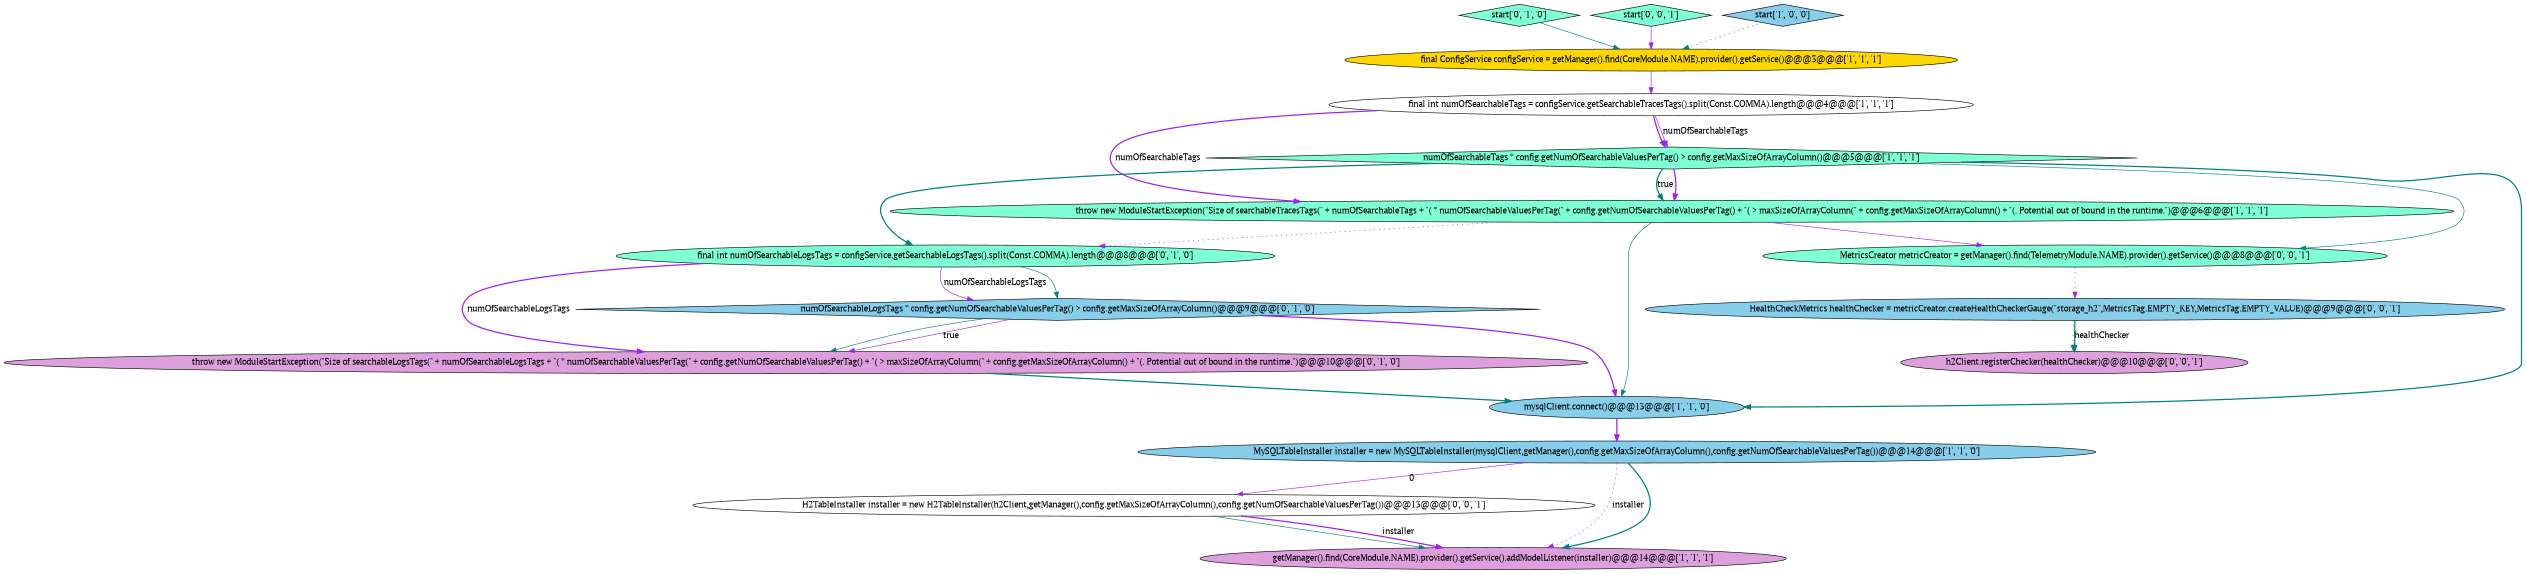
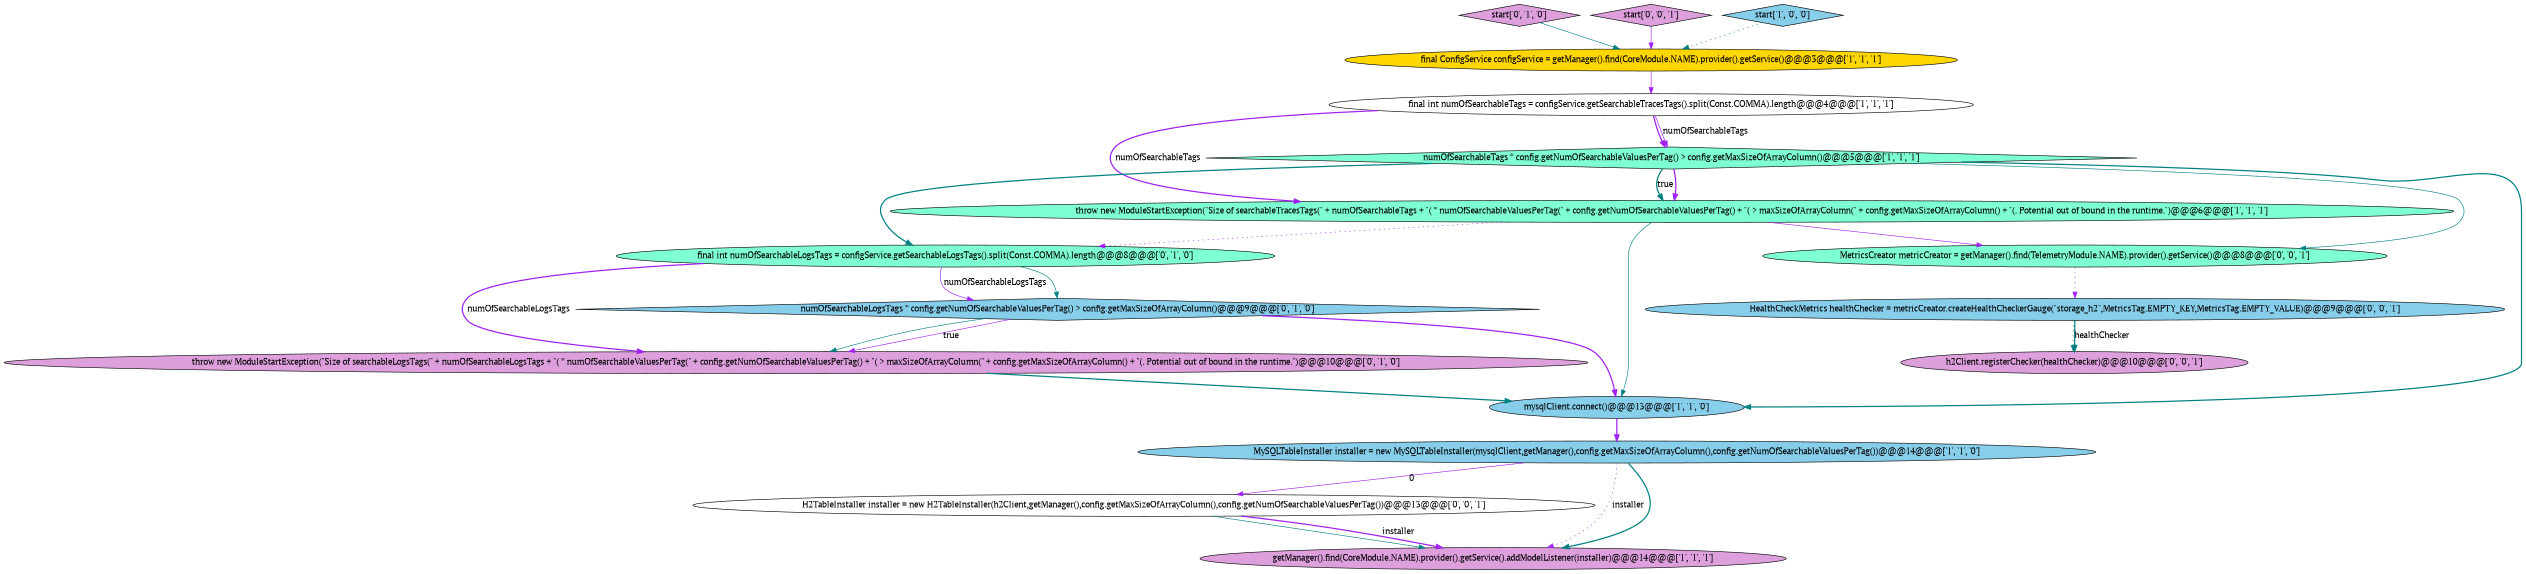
(1519, 15) -> (1519, 15)
(1651, 15) -> (1651, 15)
